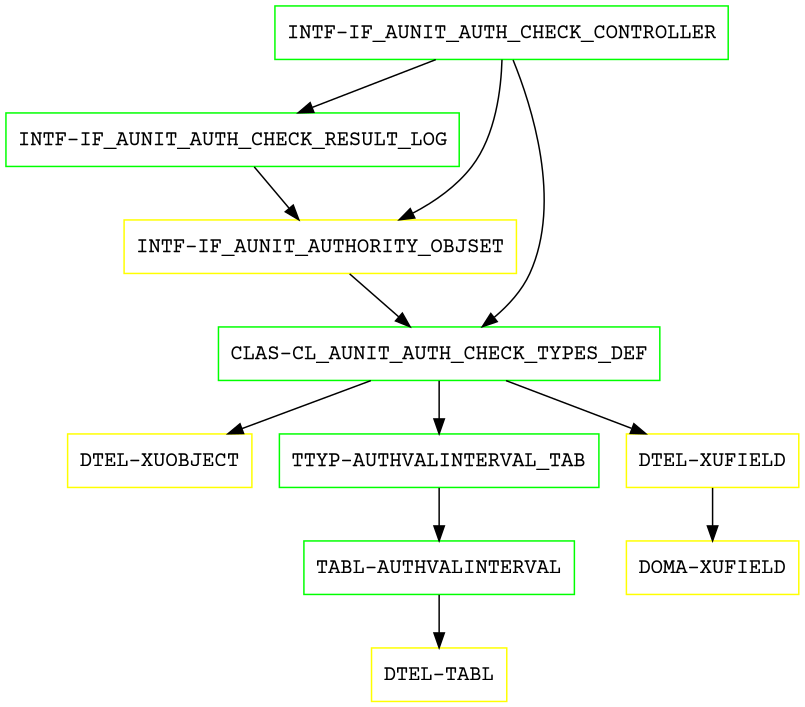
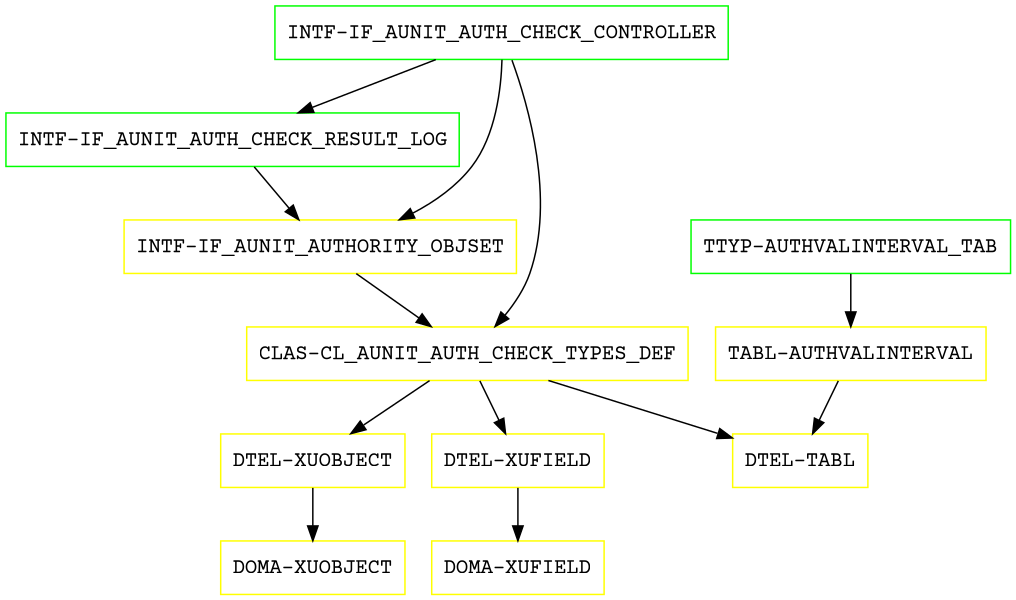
(439, 354) -> (467, 354)
(439, 400) -> (633, 407)
none -> (313, 568)
(439, 568) -> (851, 354)
